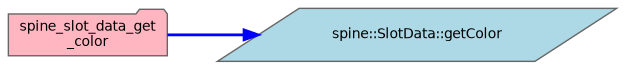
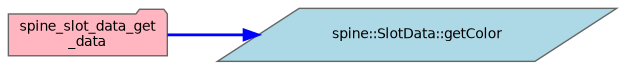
(88, 35) -> (88, 35)
